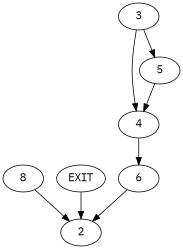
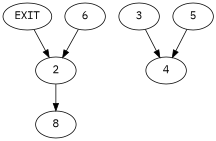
(148, 40) -> none
(139, 148) -> none
(49, 203) -> (56, 94)
